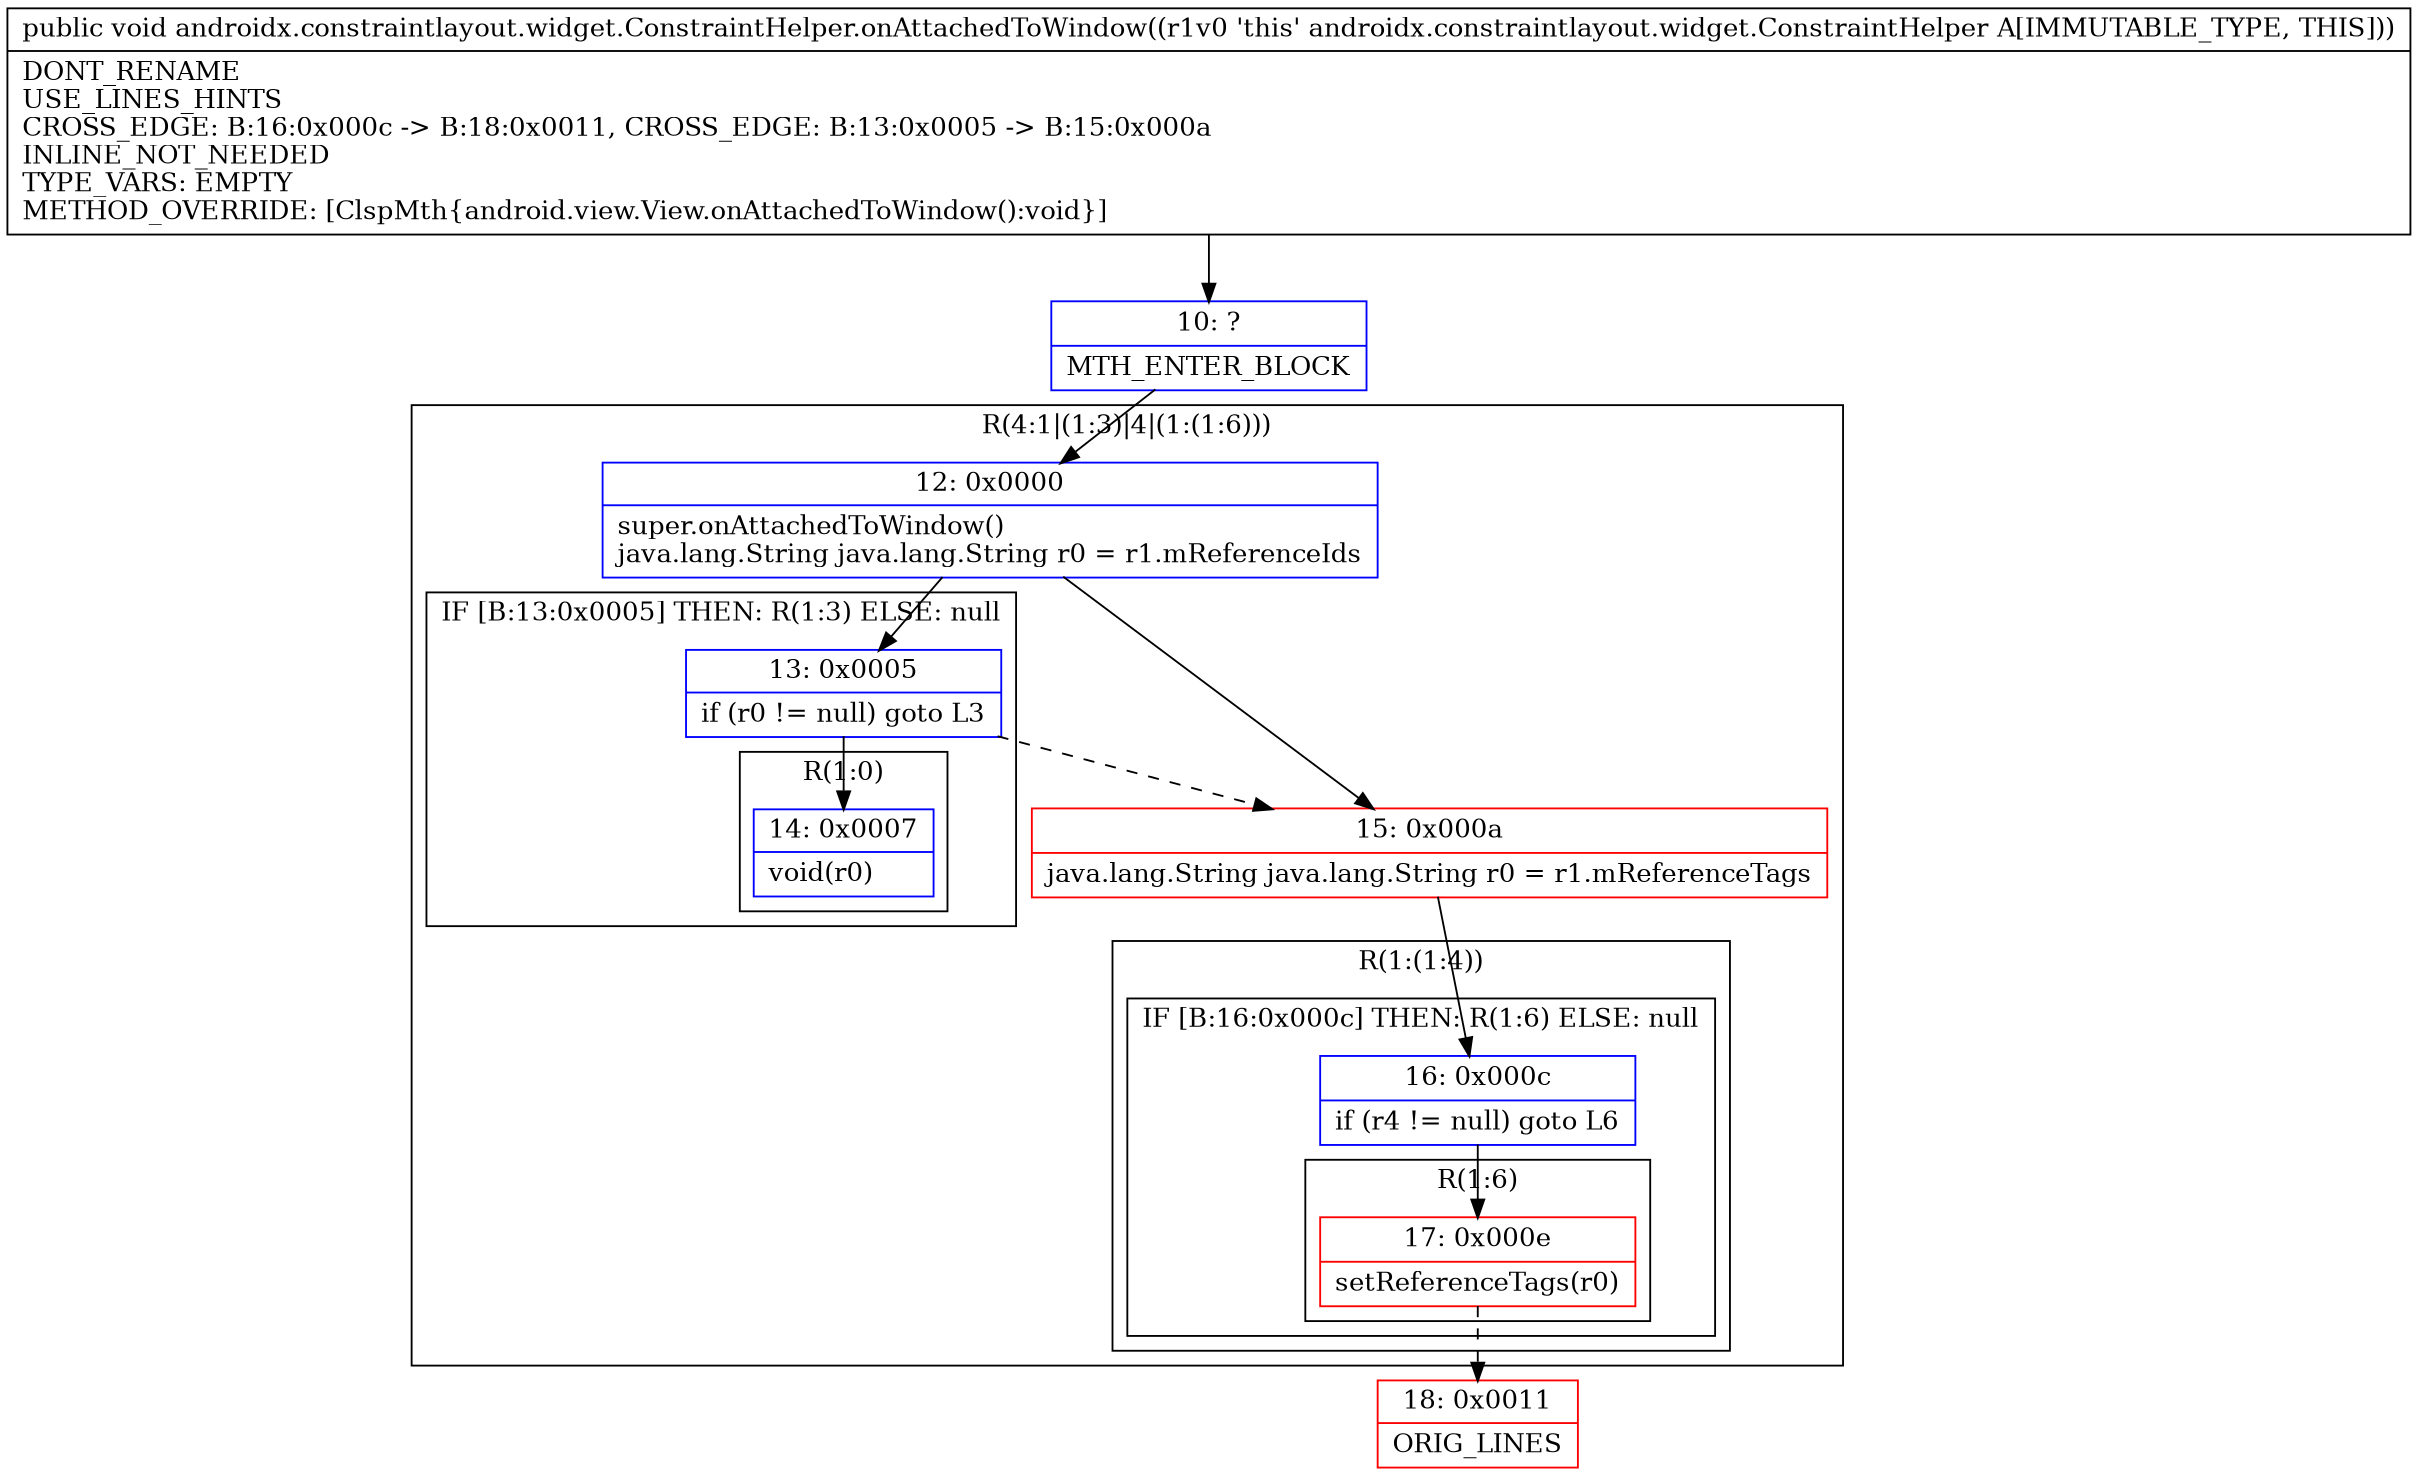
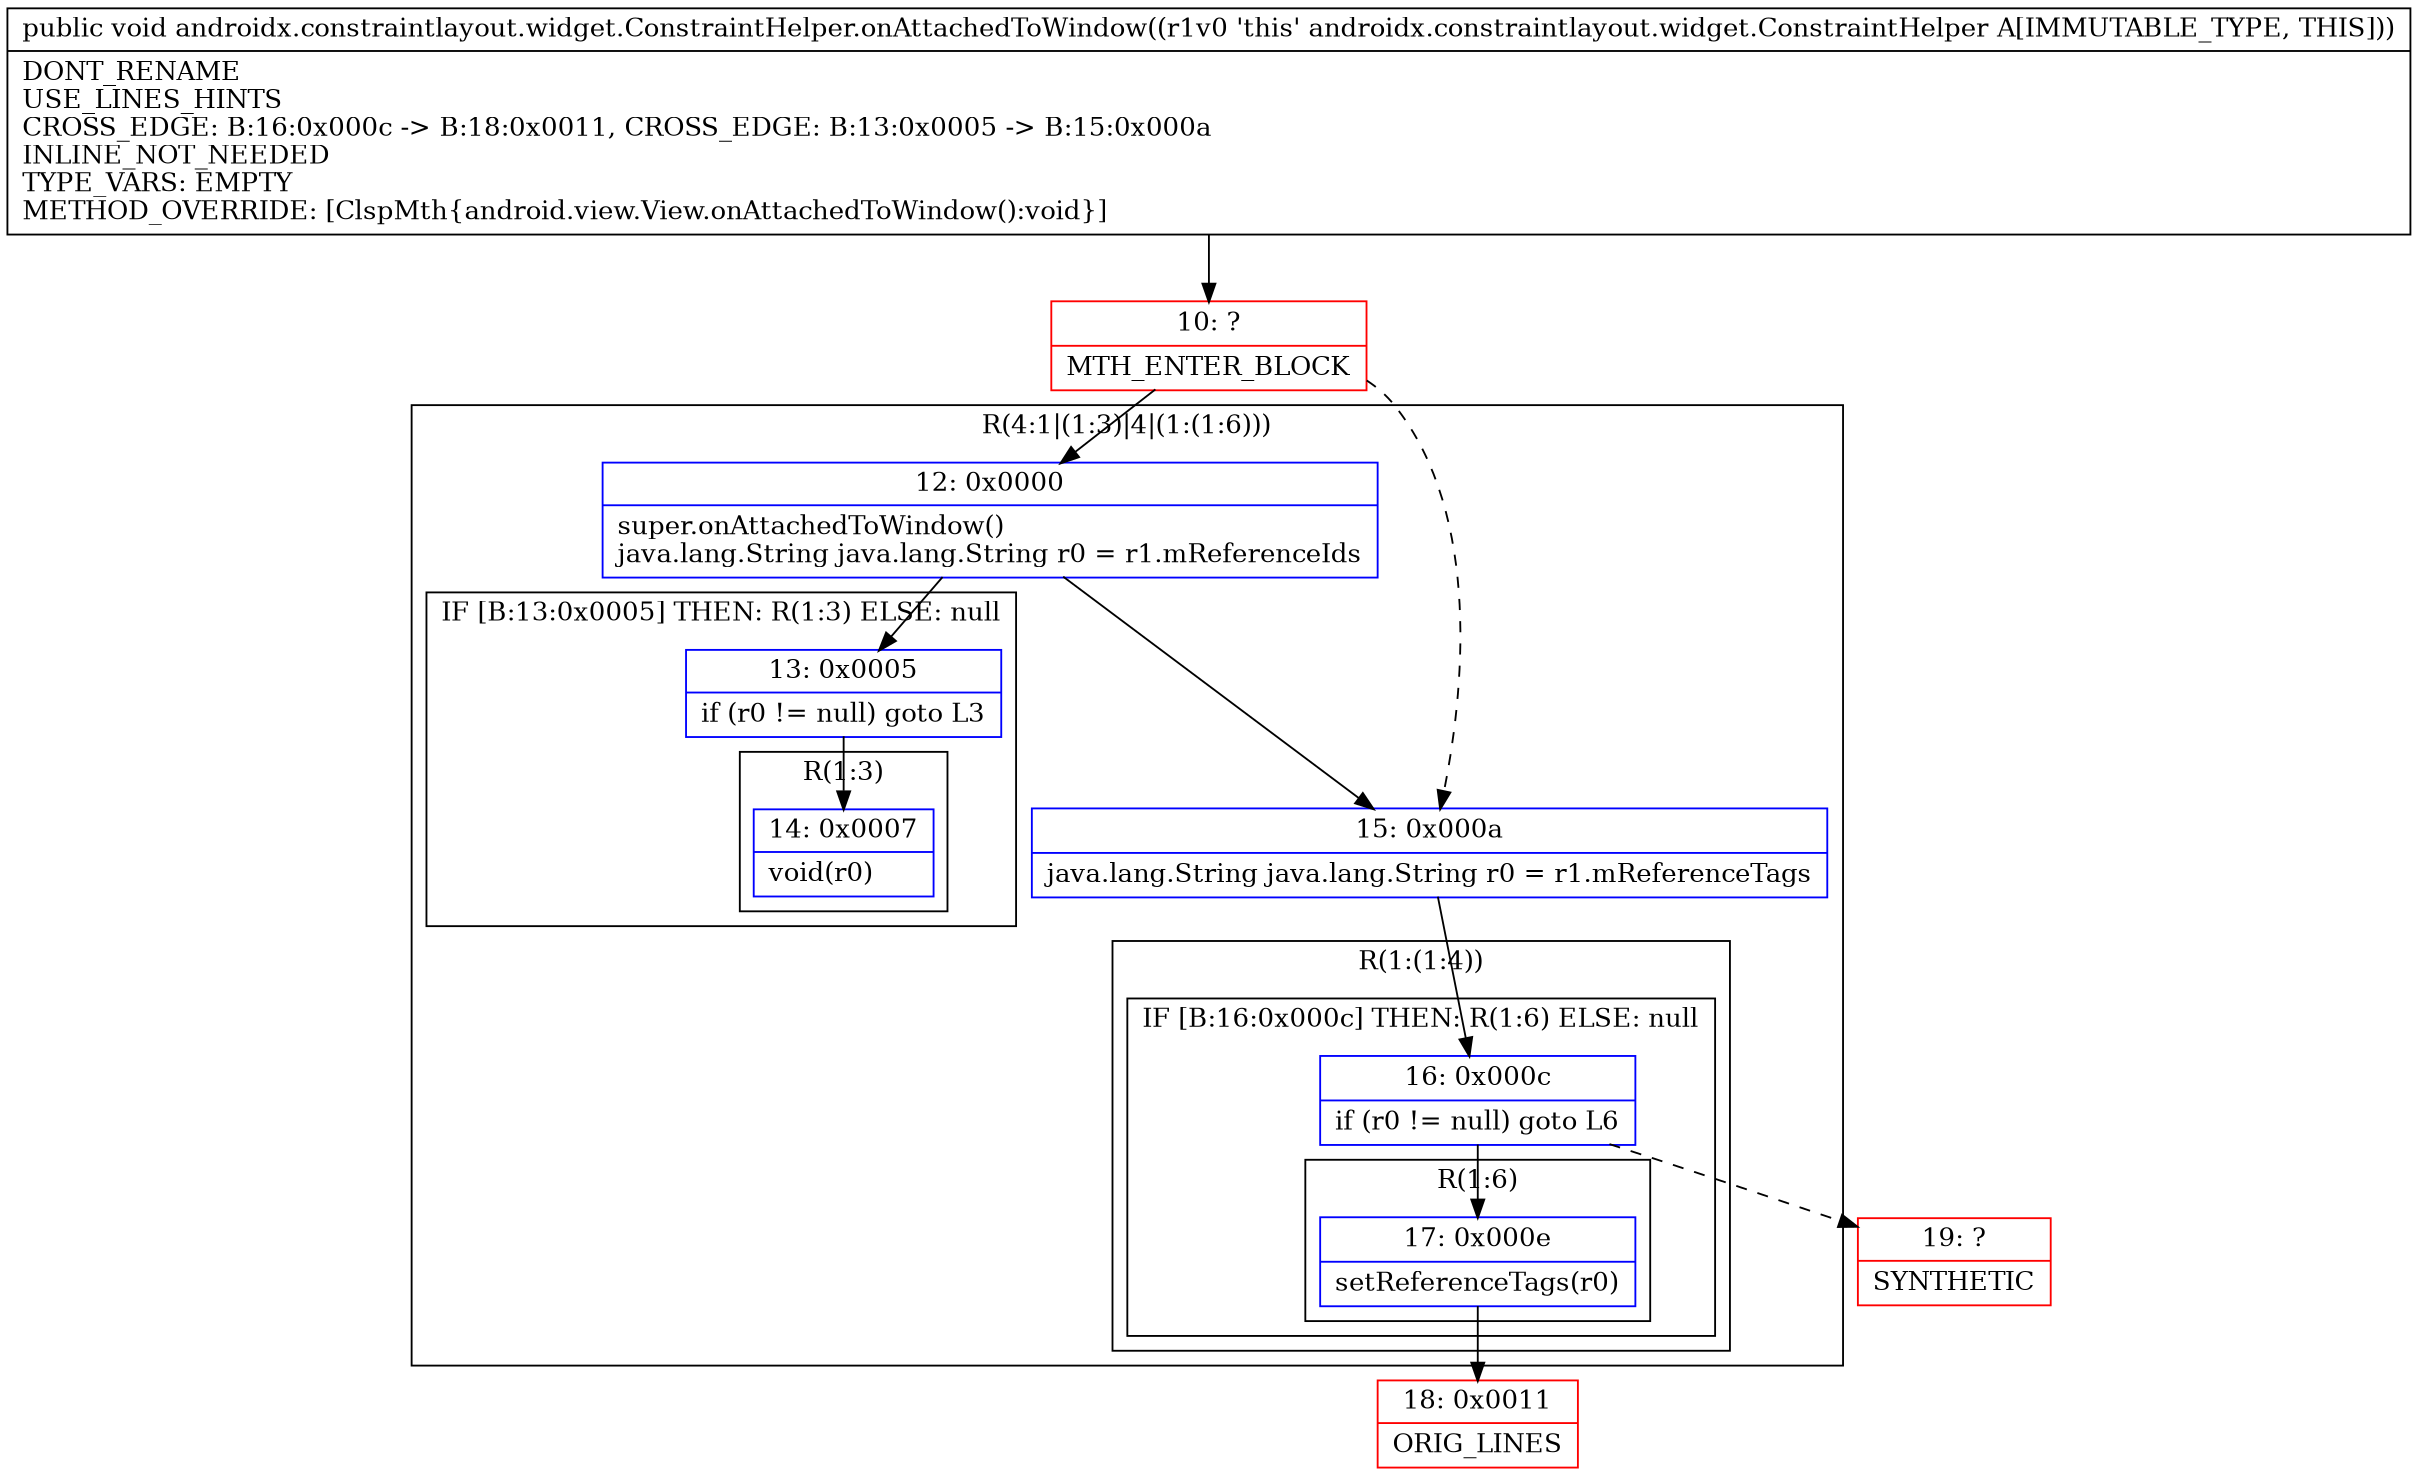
(1209, 346) -> (1209, 346)
(1126, 770) -> (1456, 573)
(844, 773) -> (844, 773)
(1430, 853) -> (1430, 853)
(1478, 1122) -> (1478, 1122)
(1478, 1262) -> (1478, 1262)
none -> (1954, 1262)
(1478, 1334) -> (1478, 1334)
